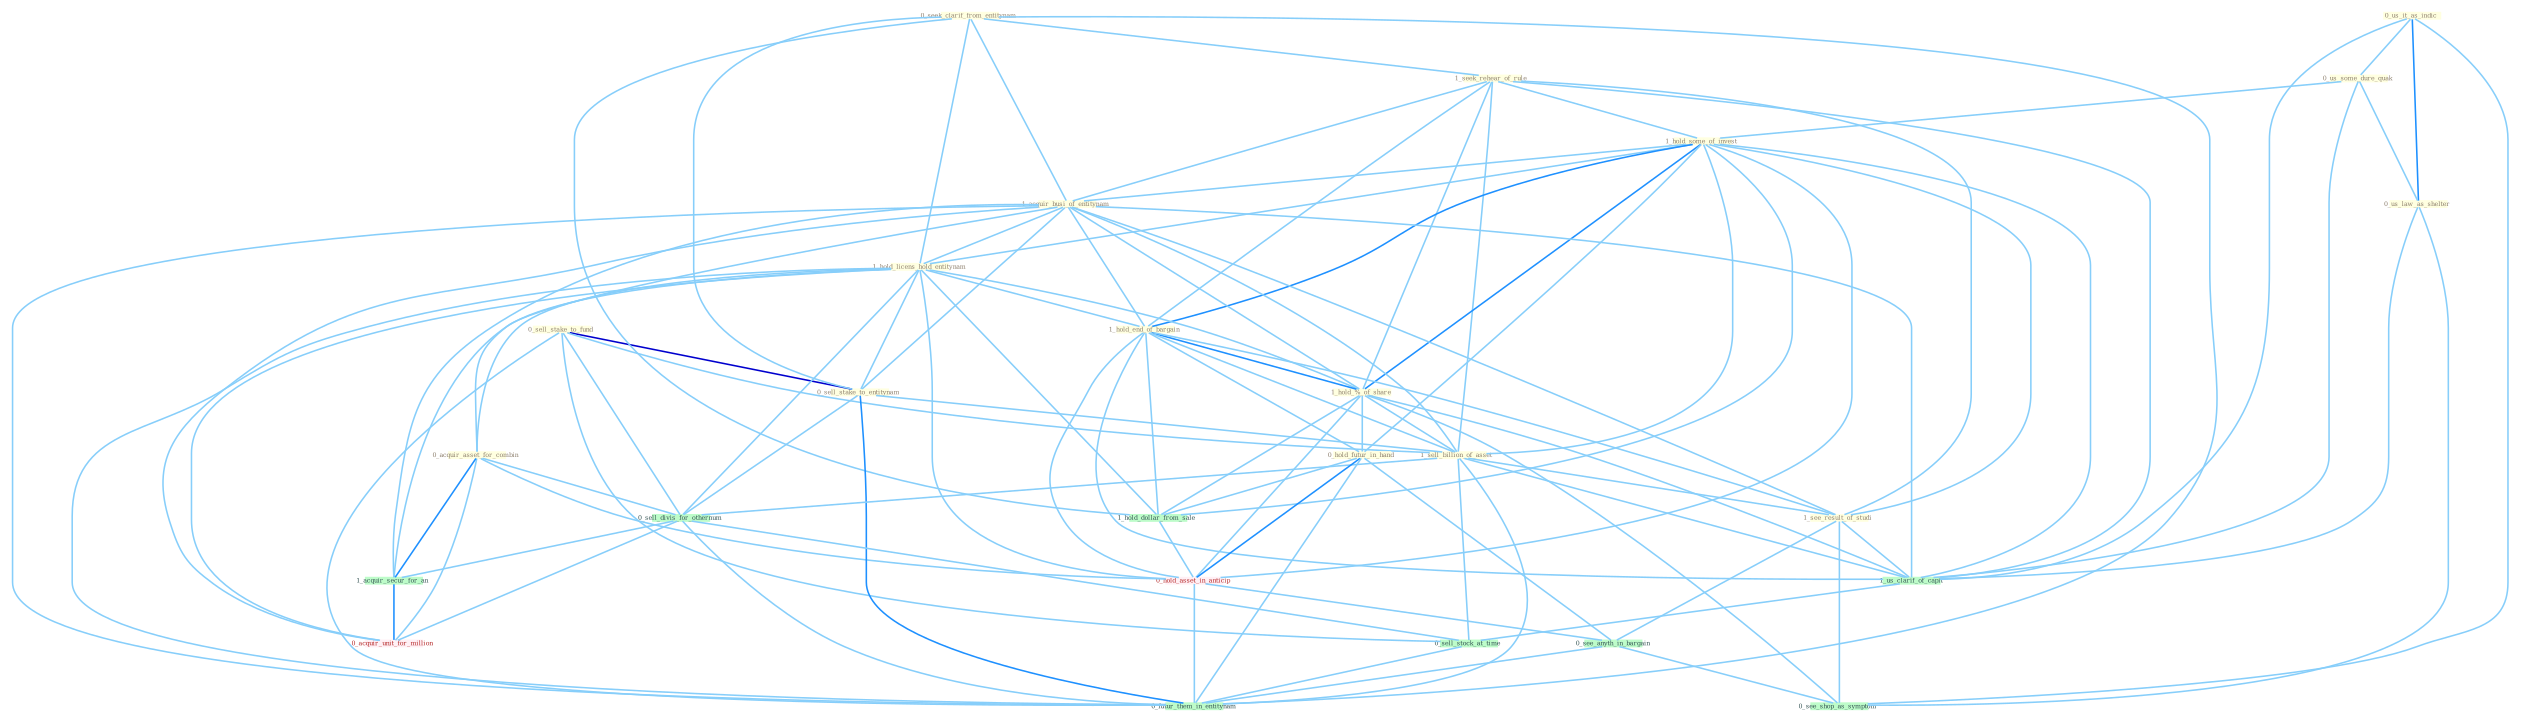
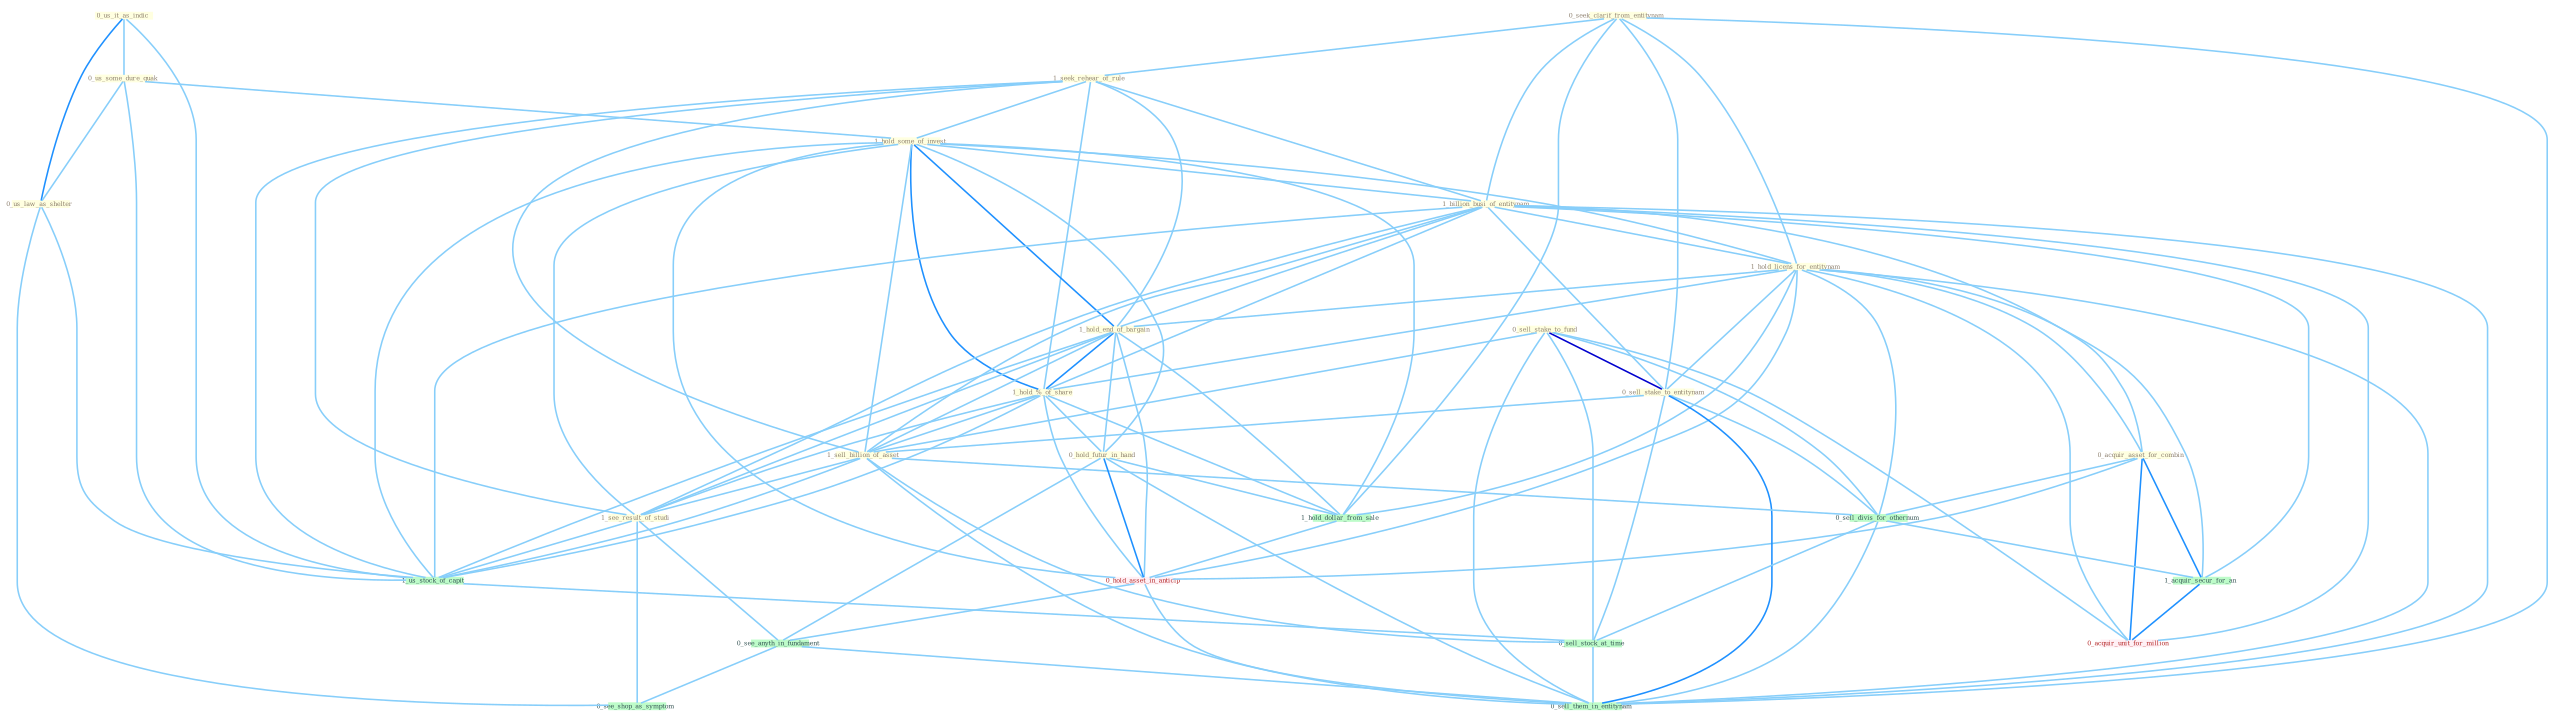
(1067, 204) -> (1486, 204)
(920, 267) -> (1797, 267)
none -> (1634, 519)
(1628, 535) -> (837, 448)
(449, 555) -> (2136, 549)
(537, 581) -> (1856, 455)
(1912, 581) -> (435, 581)
(2495, 616) -> none
(1613, 643) -> (780, 643)
(1194, 706) -> (1593, 706)
